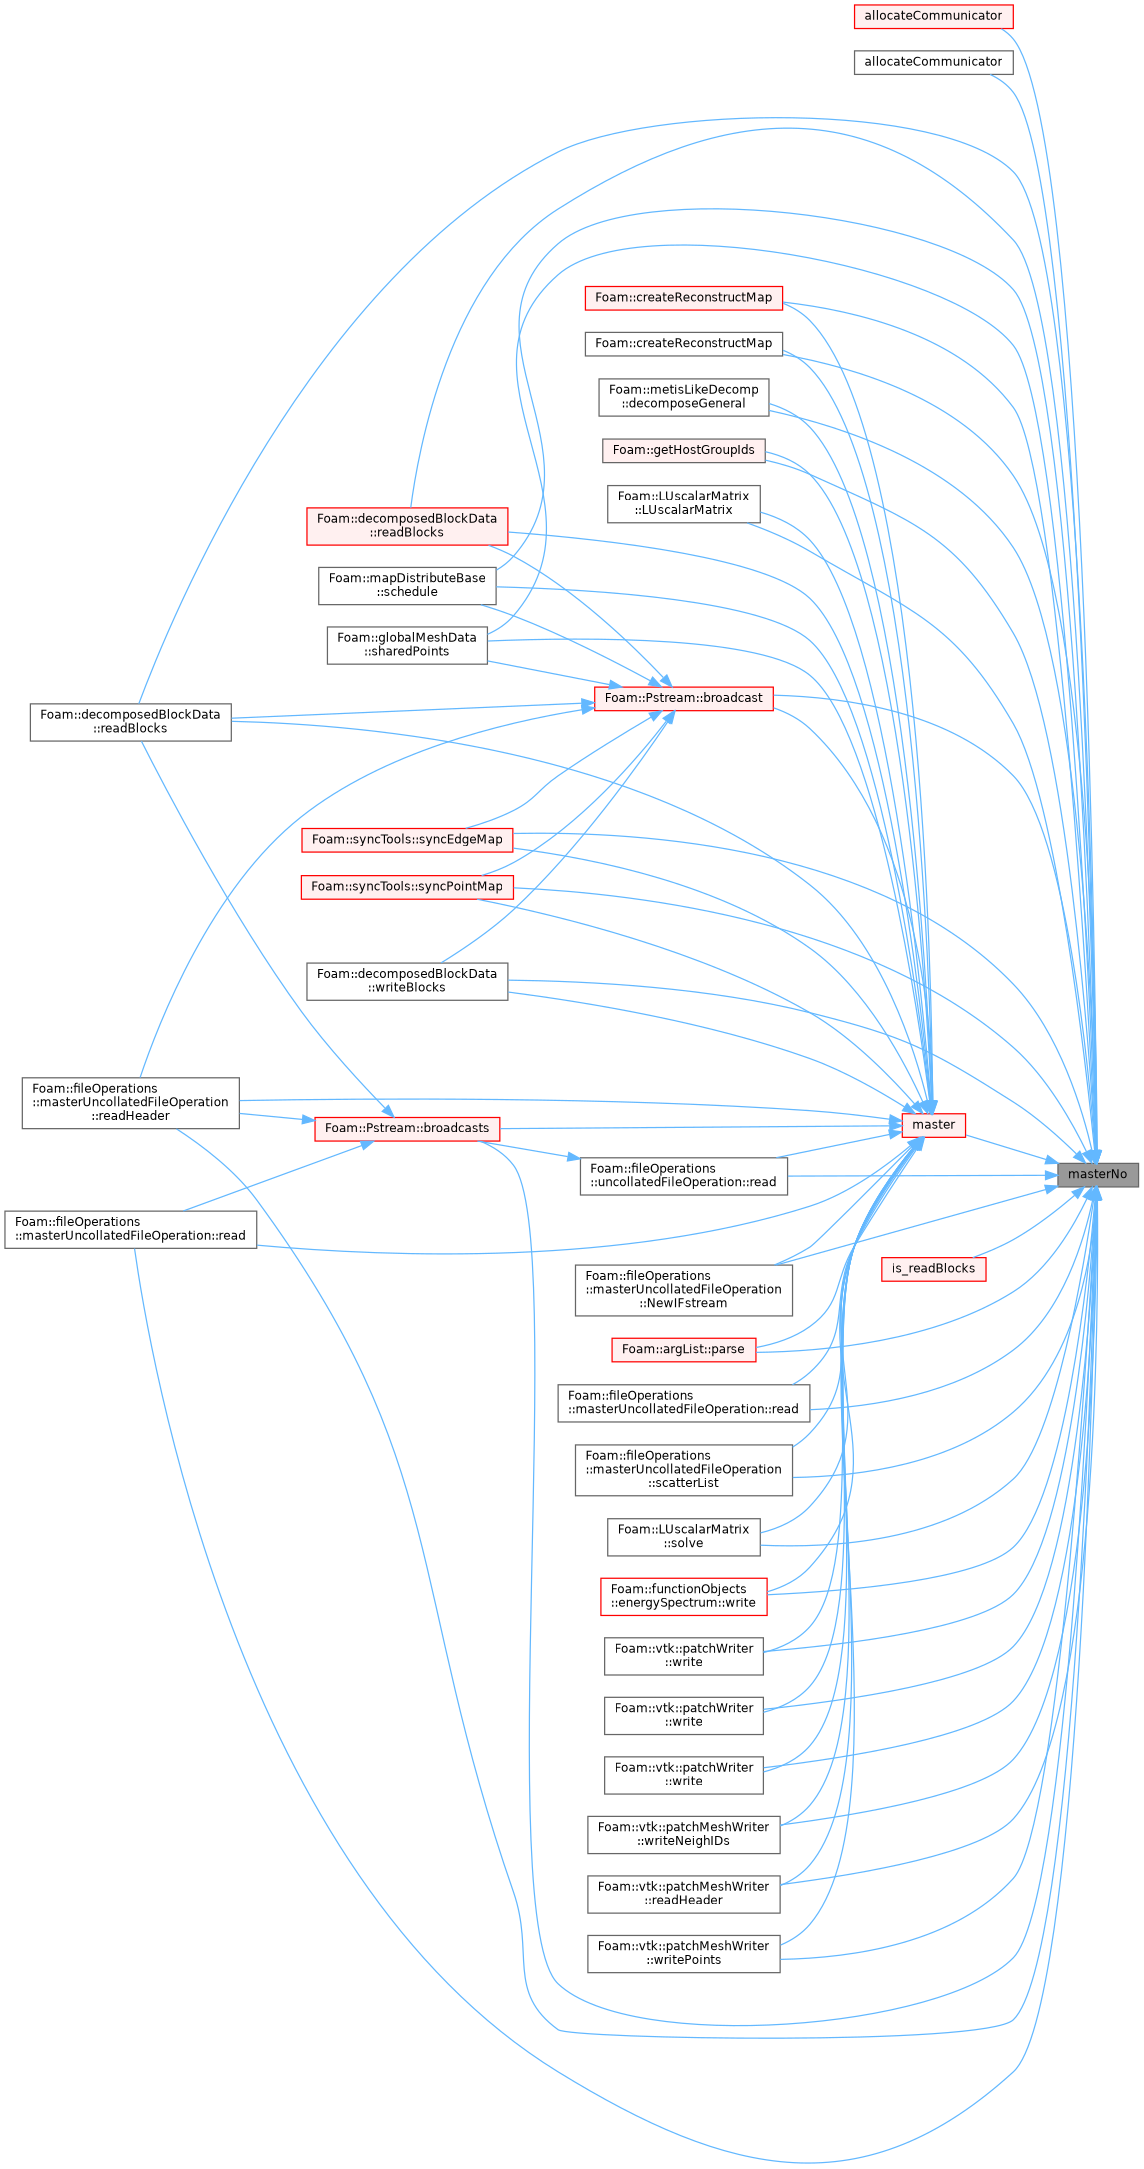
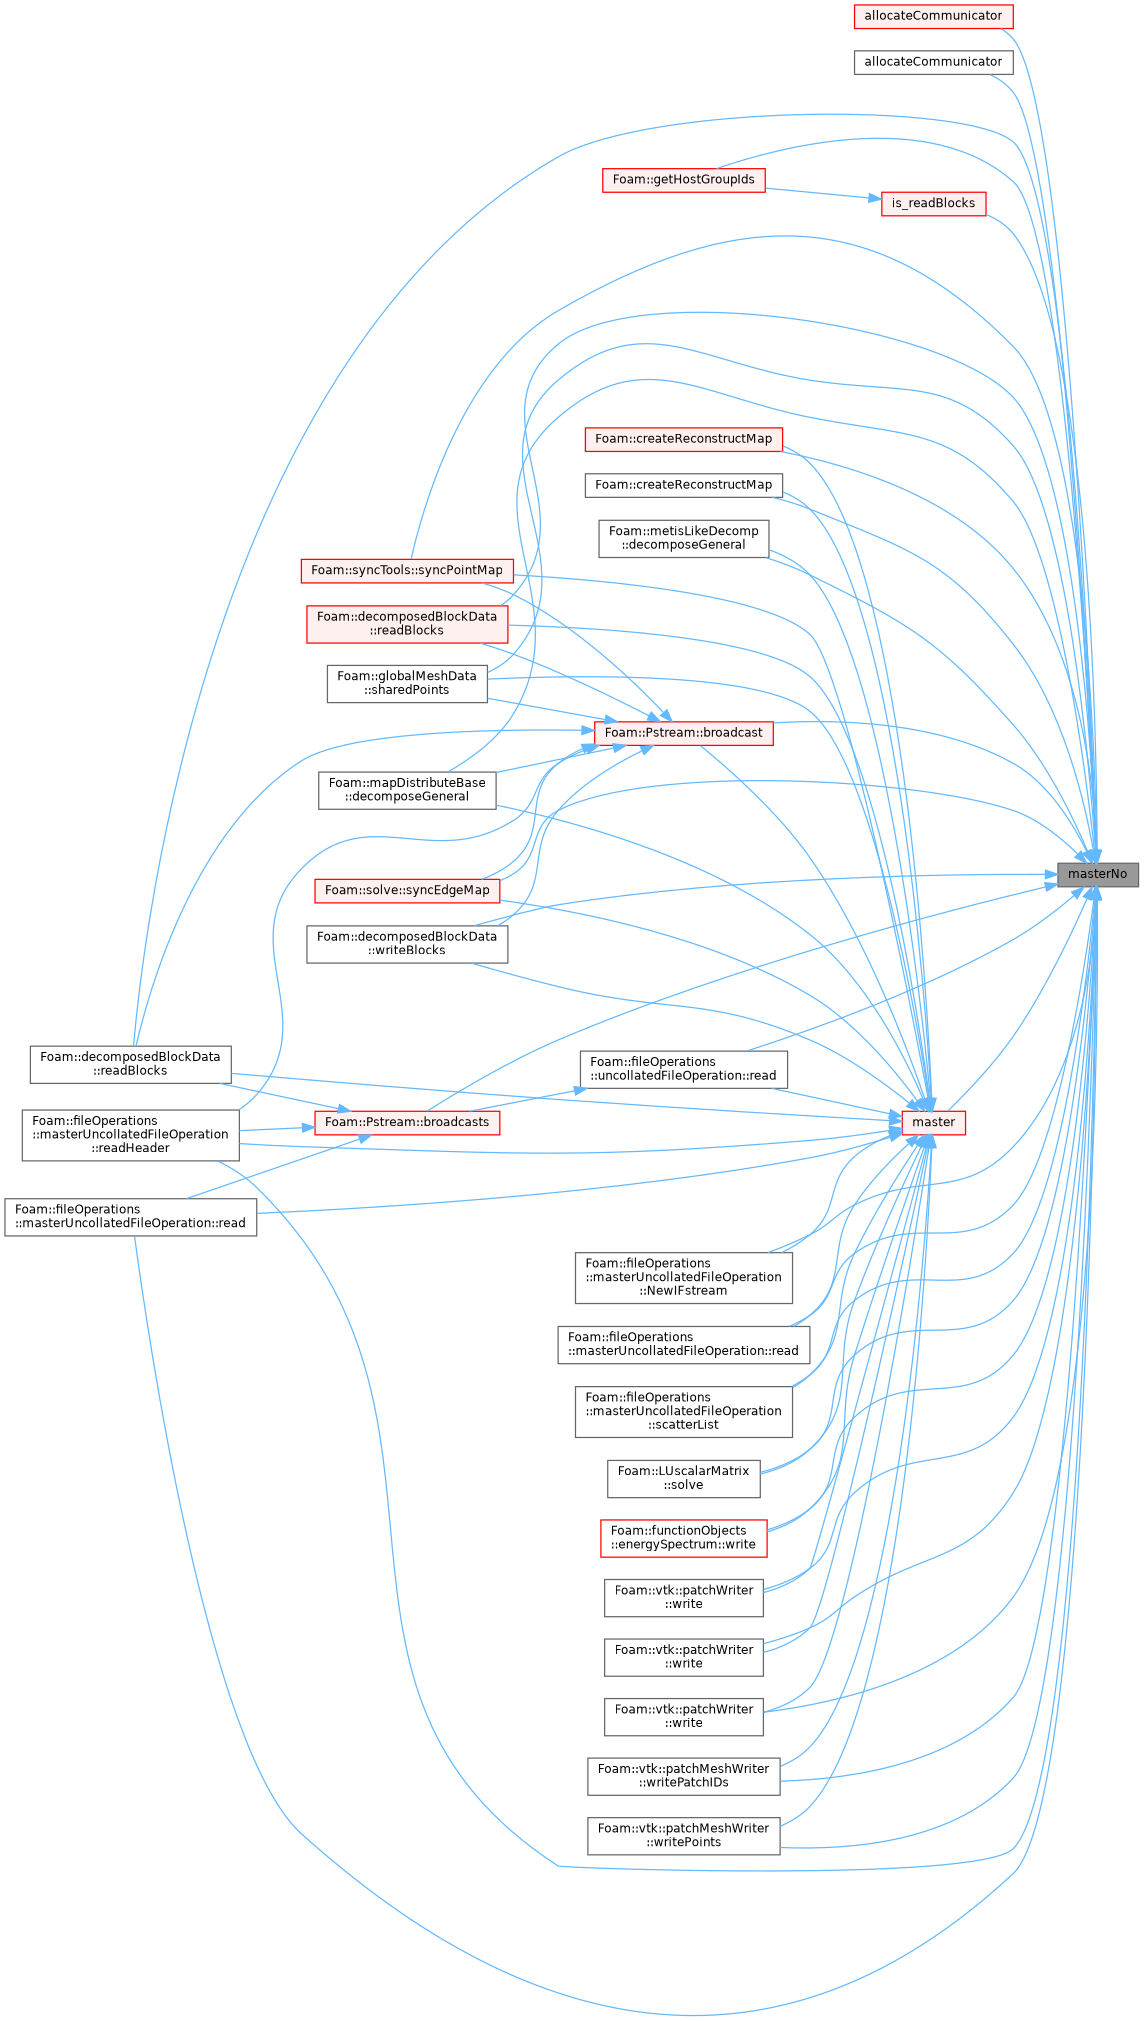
(684, 451) -> (684, 180)
(684, 504) -> none
(407, 586) -> (407, 791)
(884, 669) -> (817, 193)
(407, 840) -> (407, 891)
(695, 1127) -> none
(684, 1350) -> none
(684, 1835) -> none
(684, 1895) -> (684, 1777)
